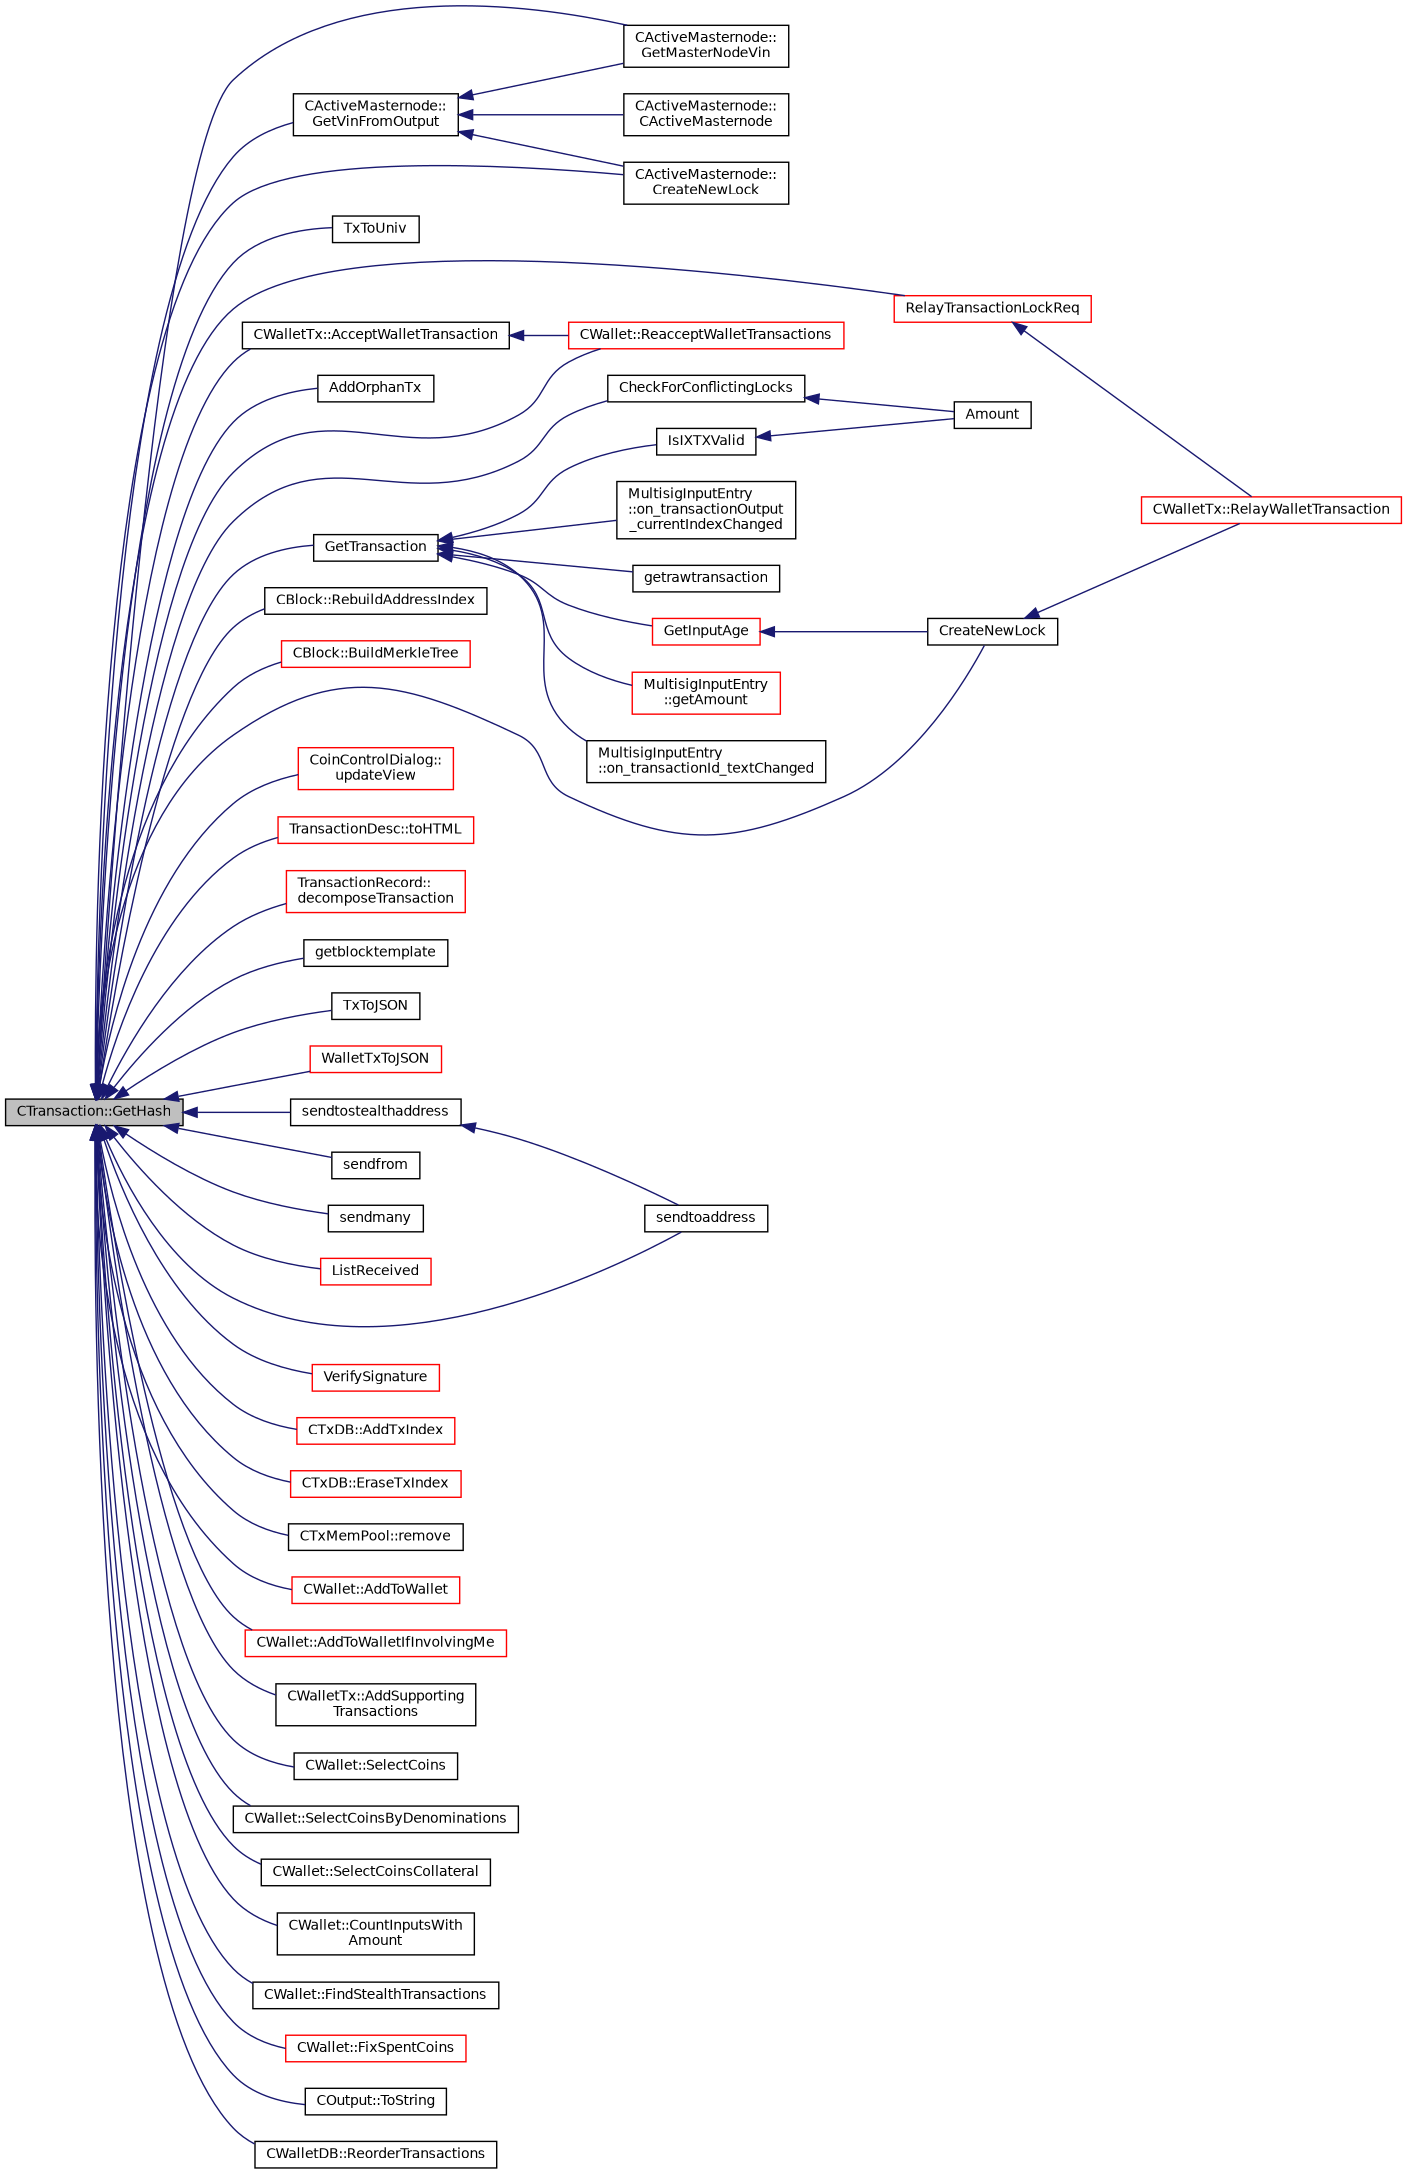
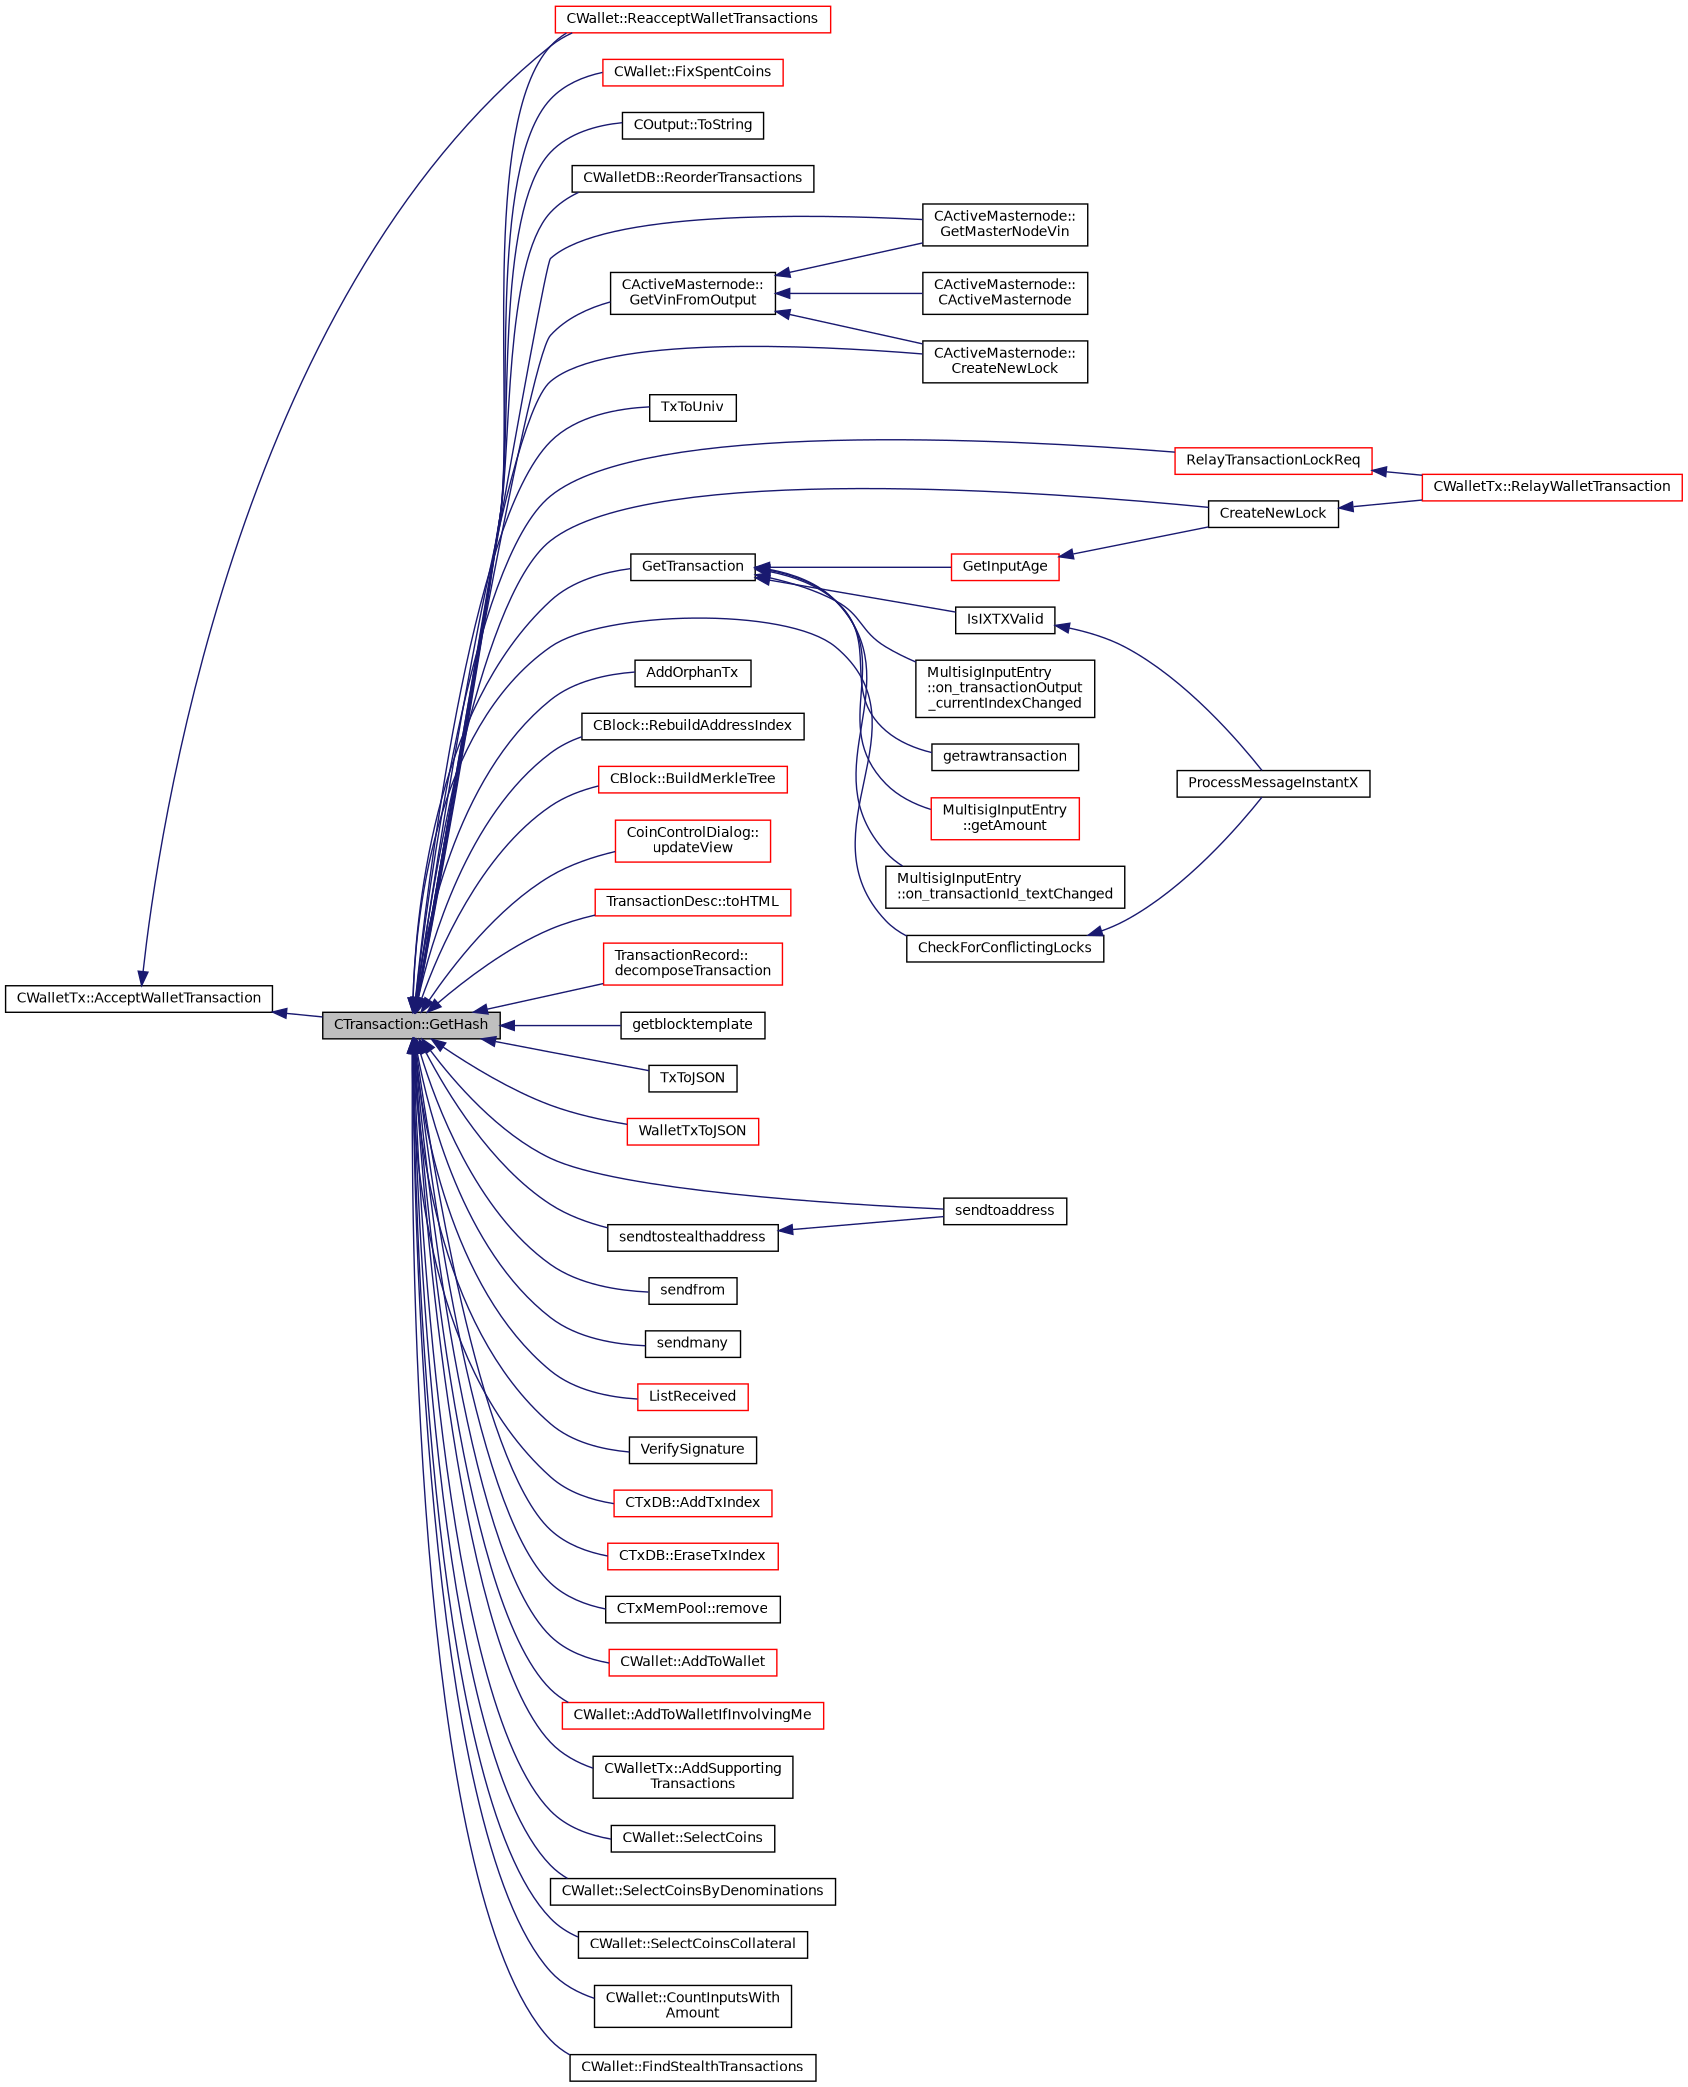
(993, 415) -> (1274, 784)
(142, 628) -> (305, 1015)
(376, 1378) -> (693, 1450)
